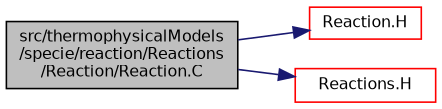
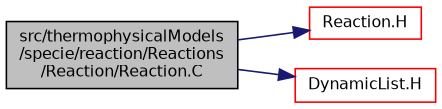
(365, 85) -> (365, 85)
